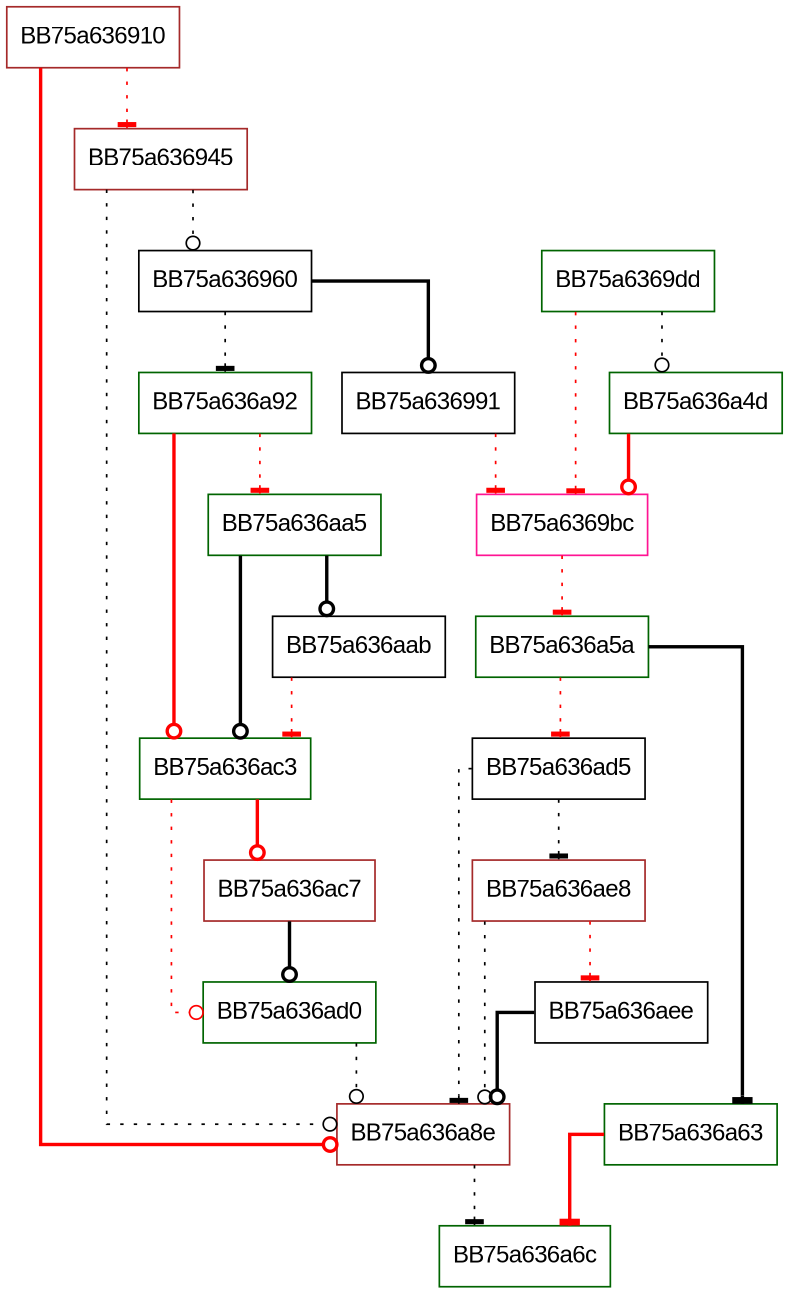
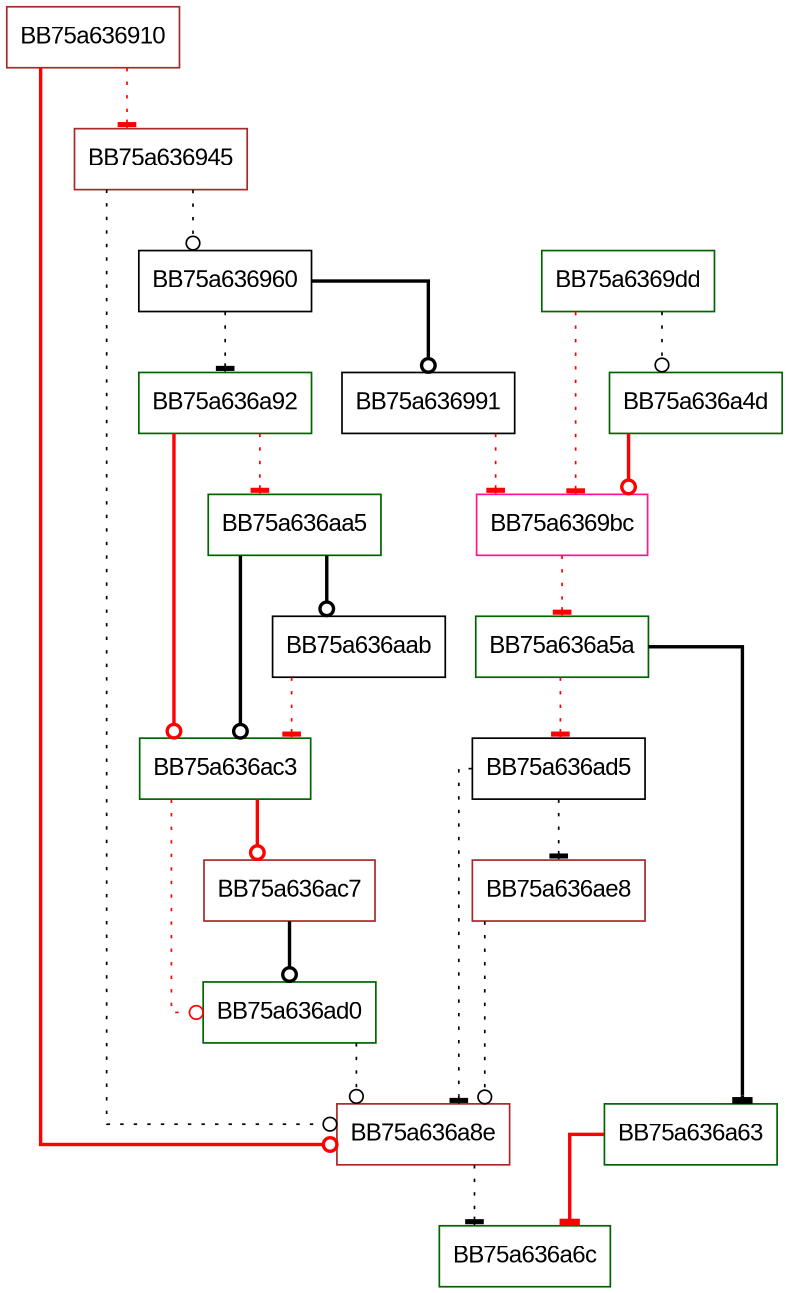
(621, 1012) -> none
